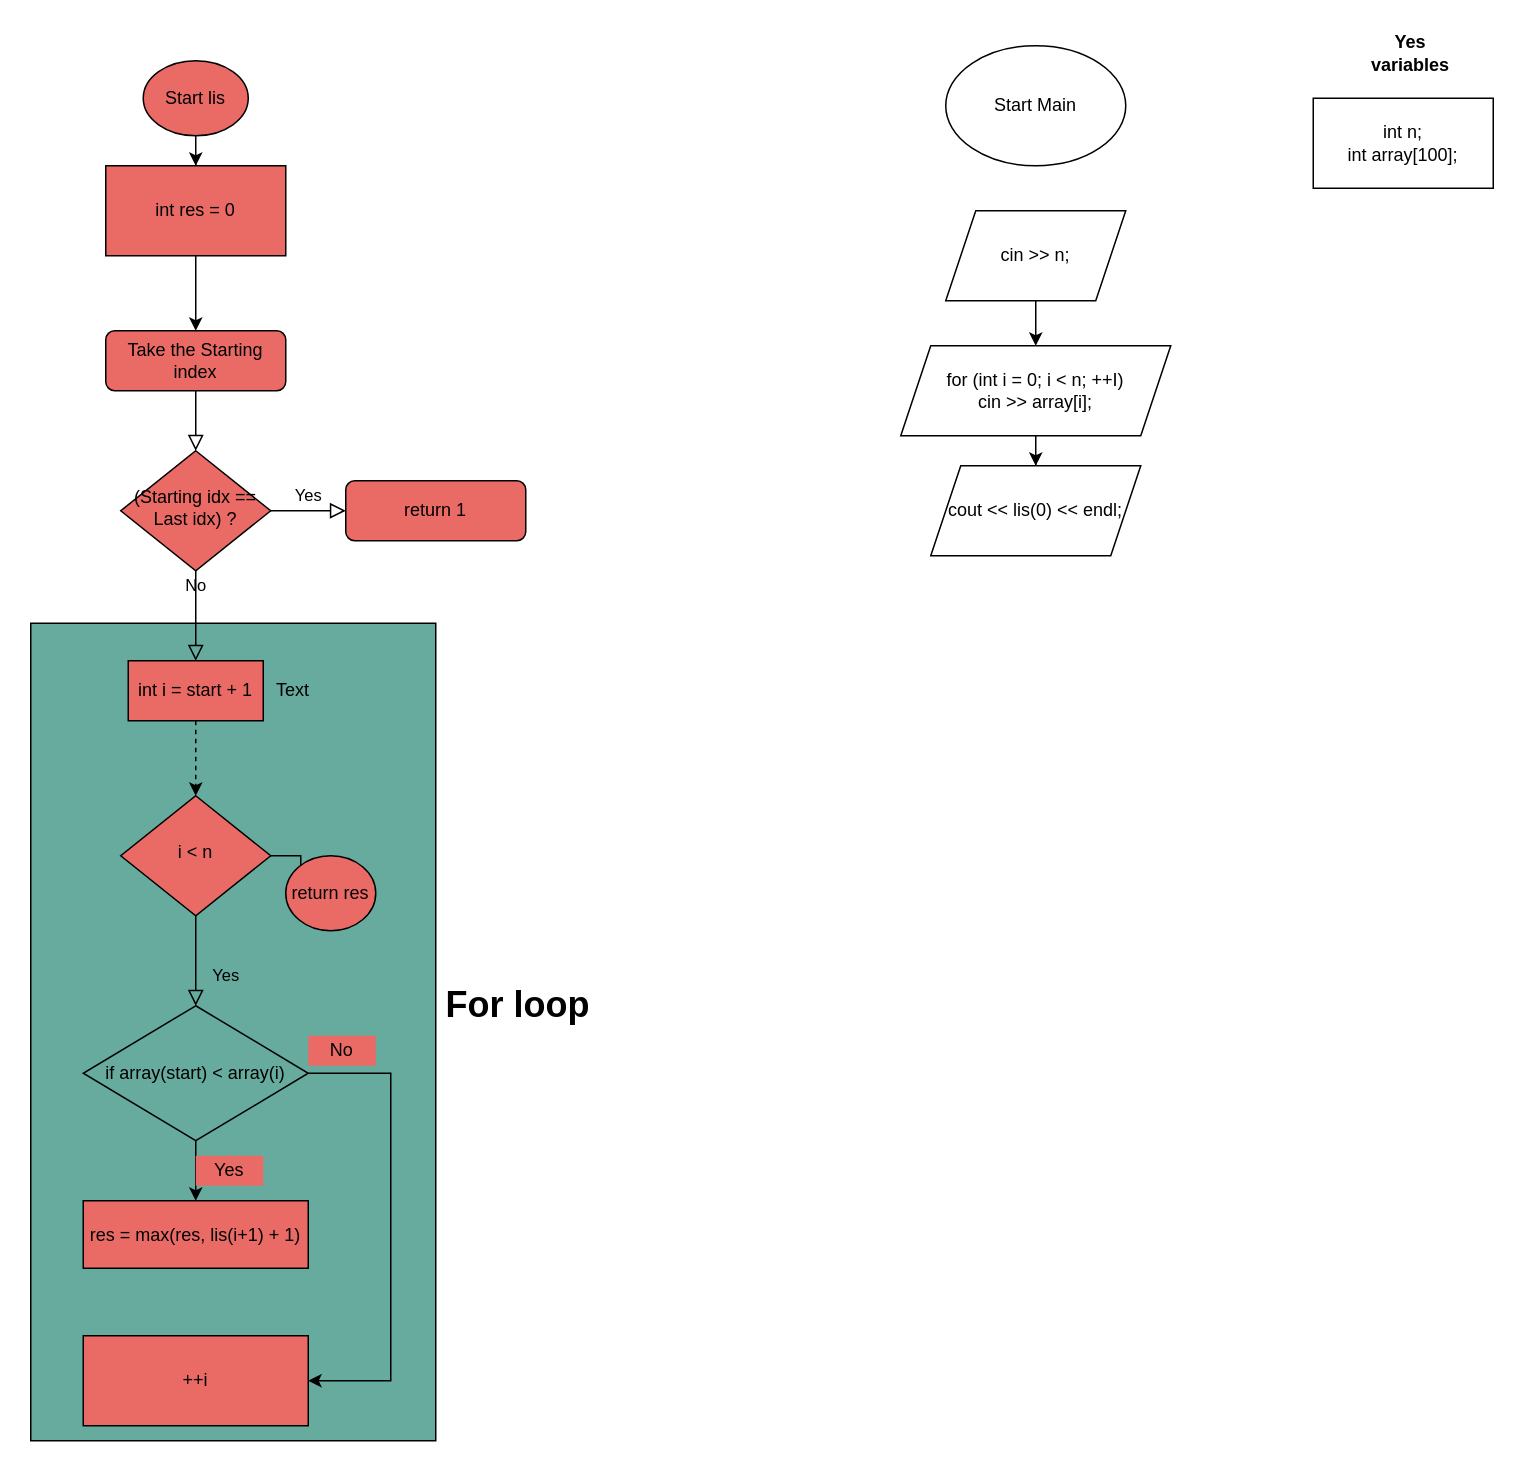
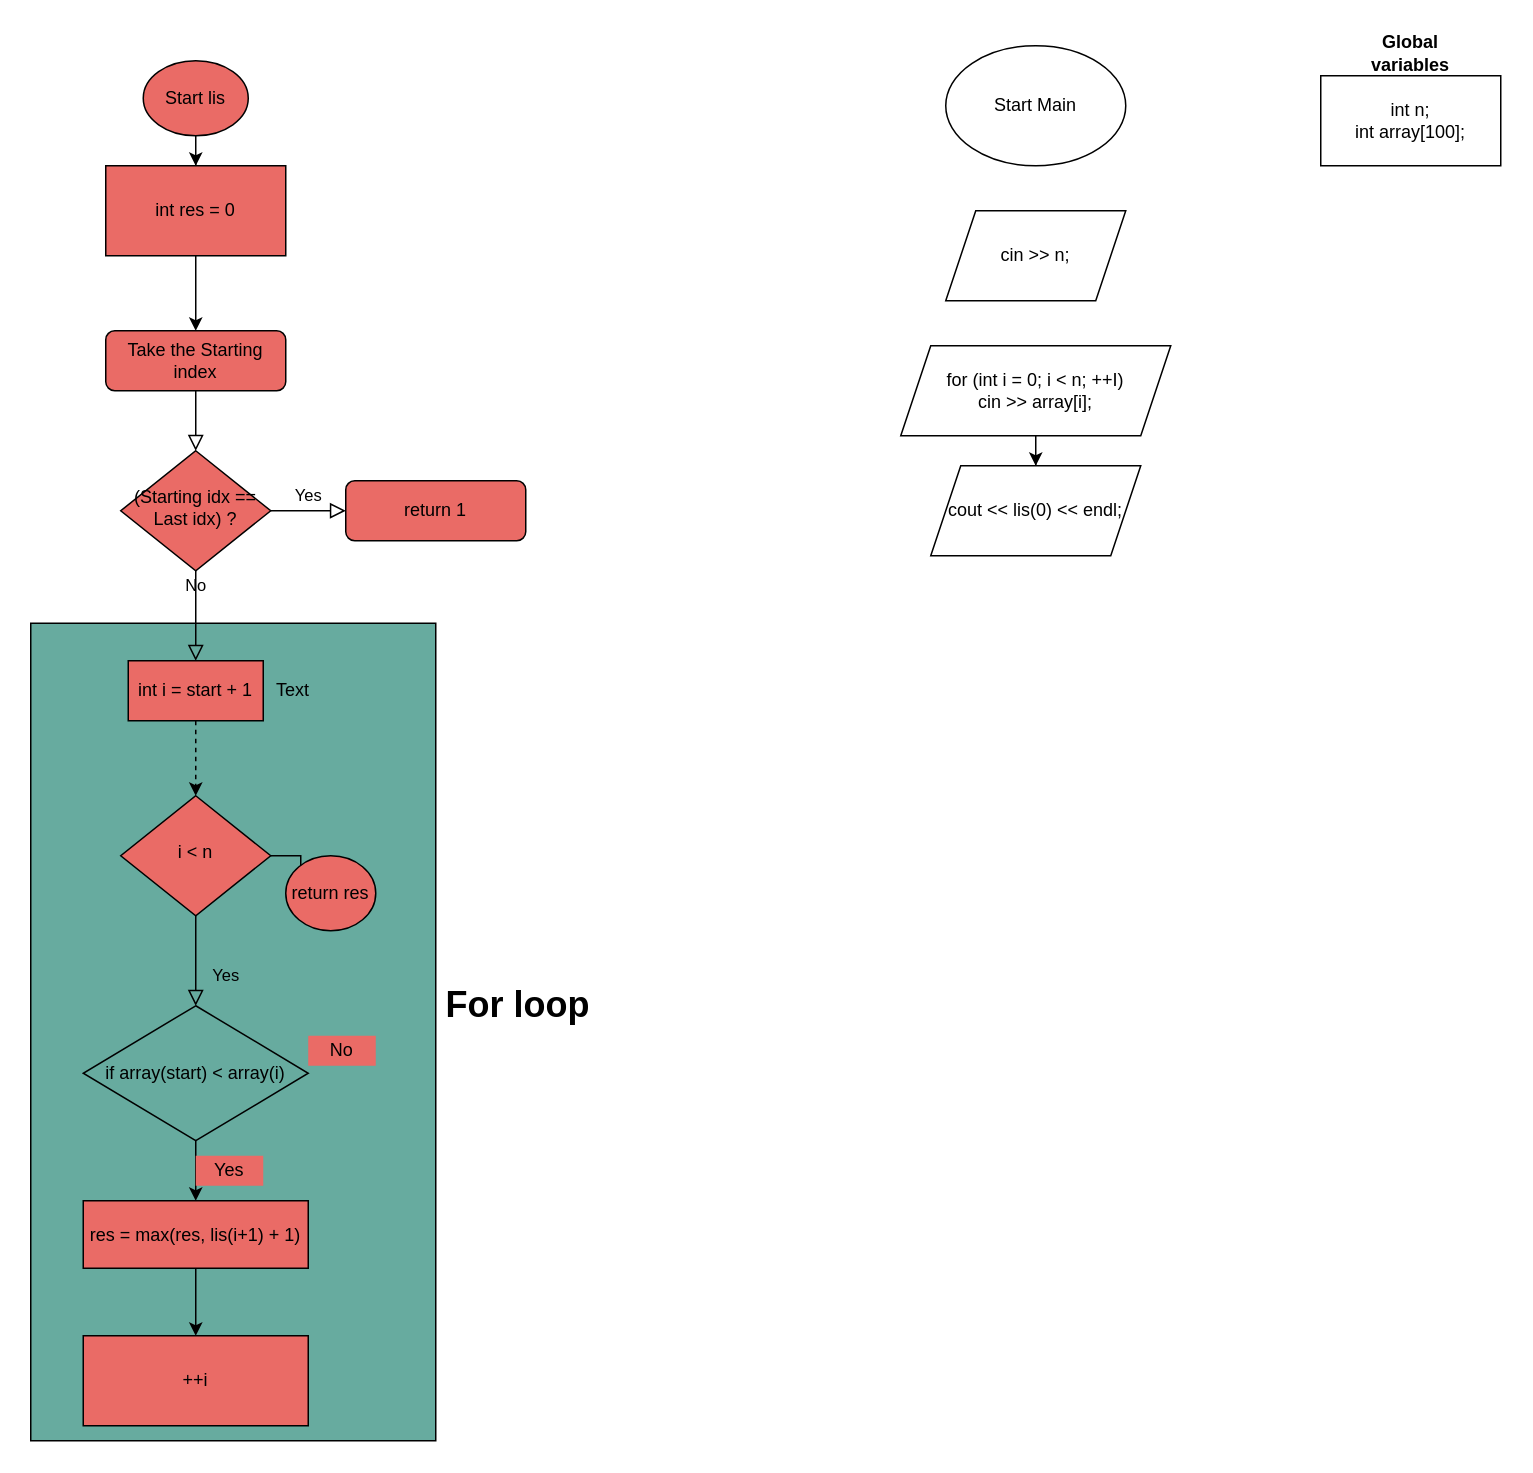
(1411, 53) -> (1411, 53)
(1403, 143) -> (1411, 121)
(1036, 329) -> none
(391, 1221) -> none
none -> (196, 1297)
